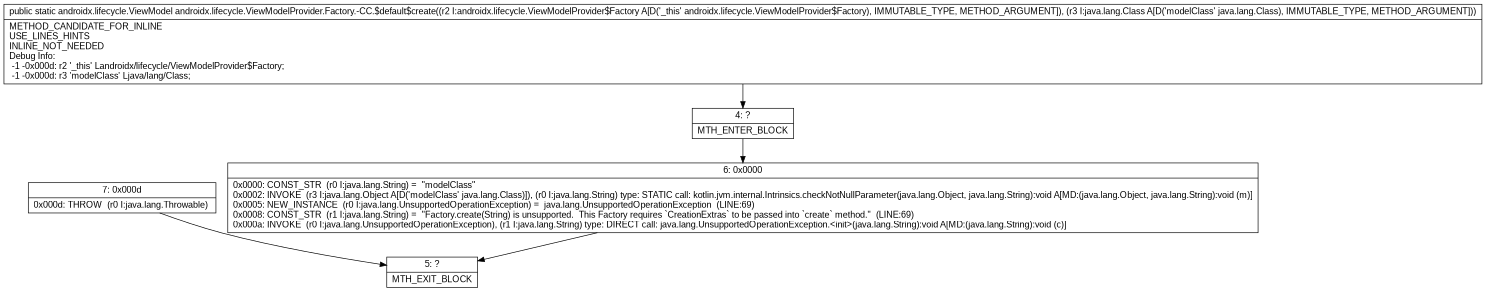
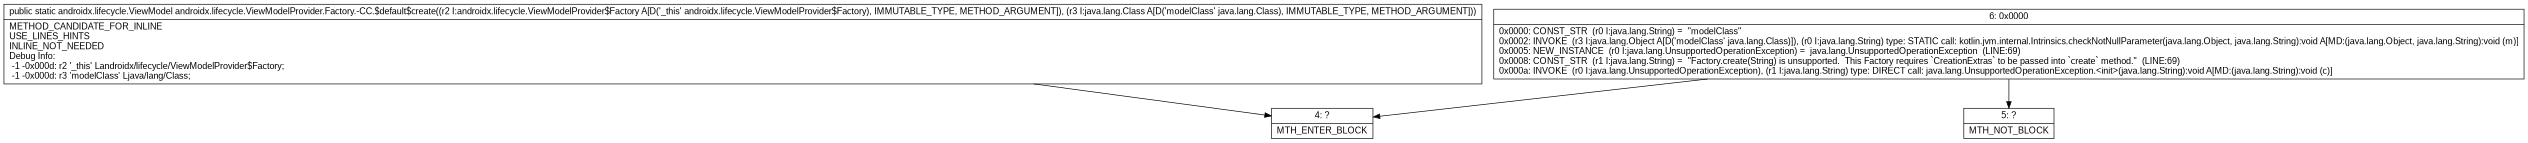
(743, 148) -> (1544, 98)
(122, 198) -> none
(432, 279) -> (2009, 131)
